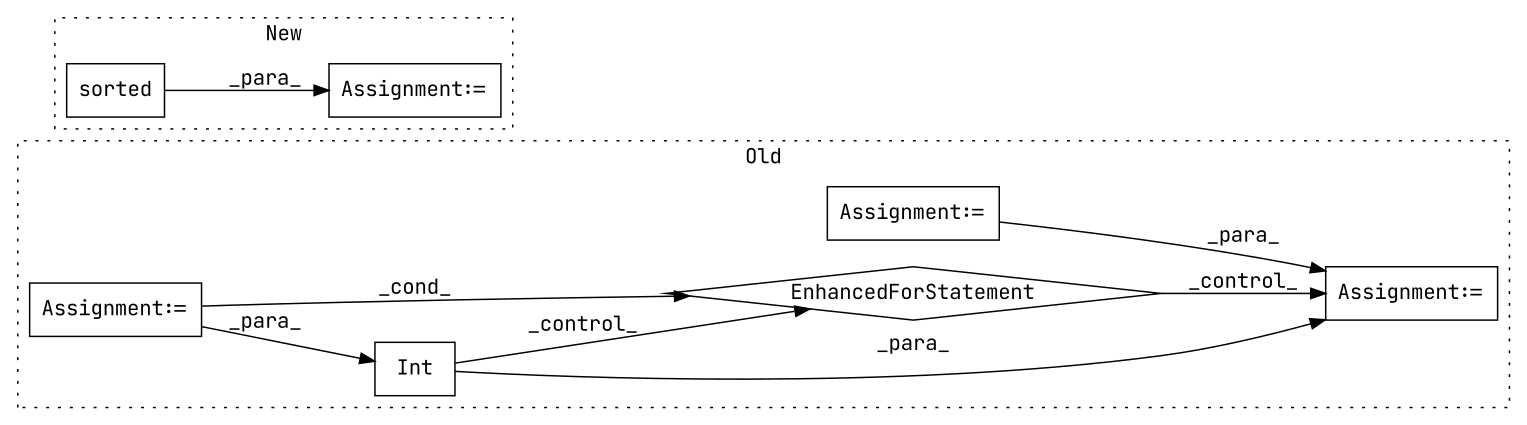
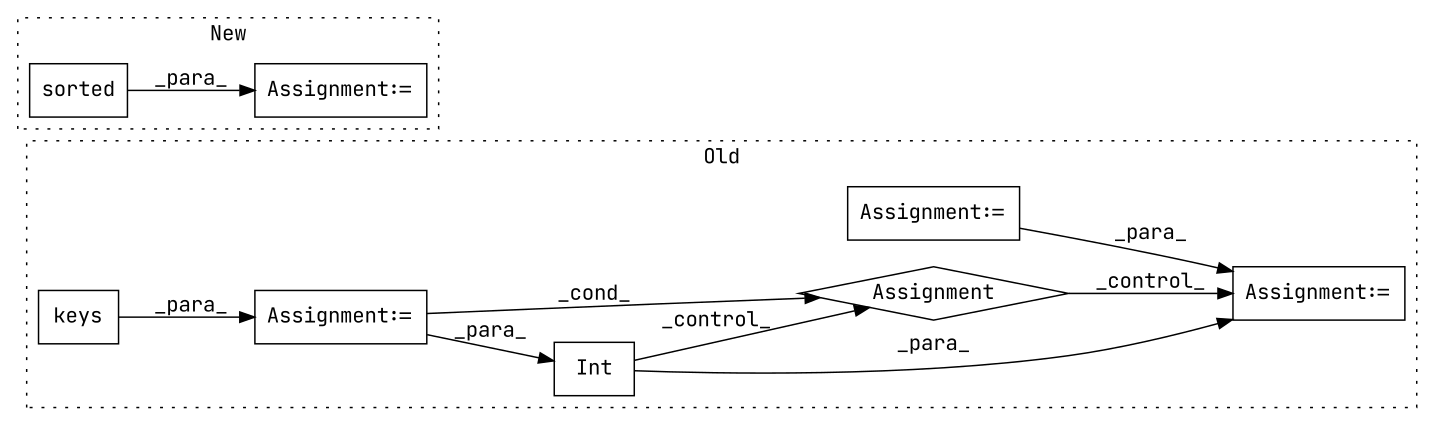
(913, 293) -> (934, 293)
none -> (79, 317)
